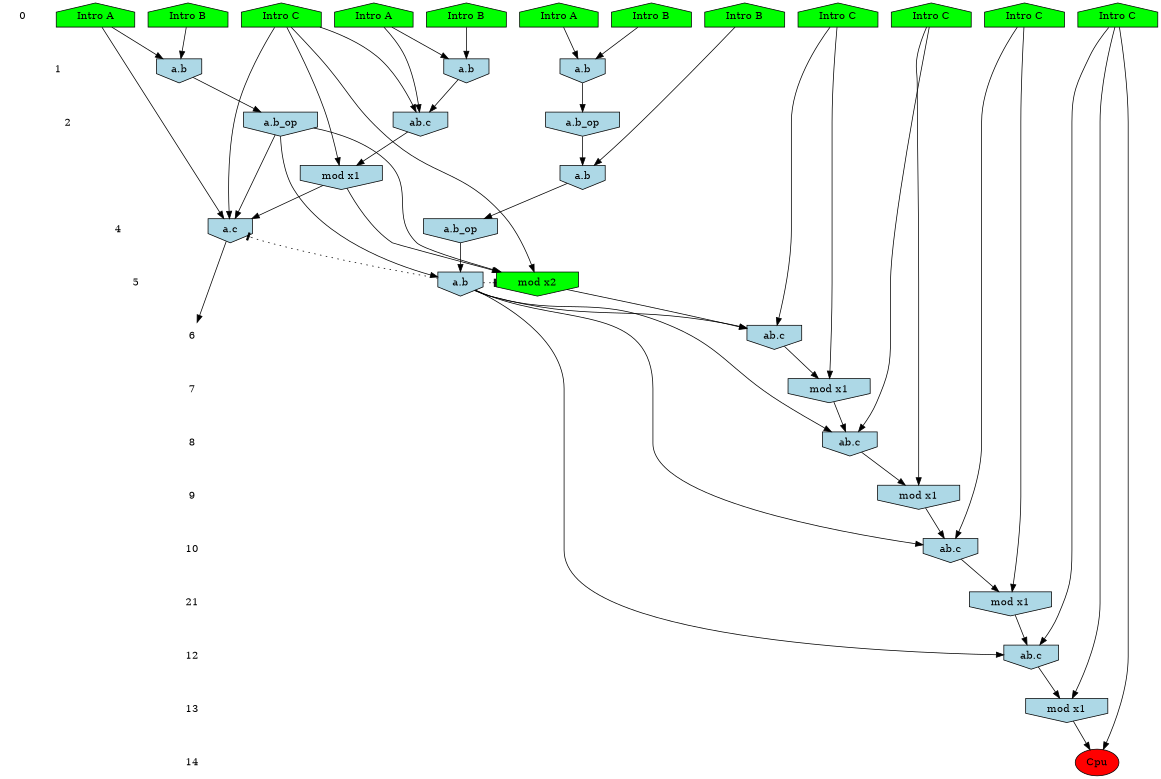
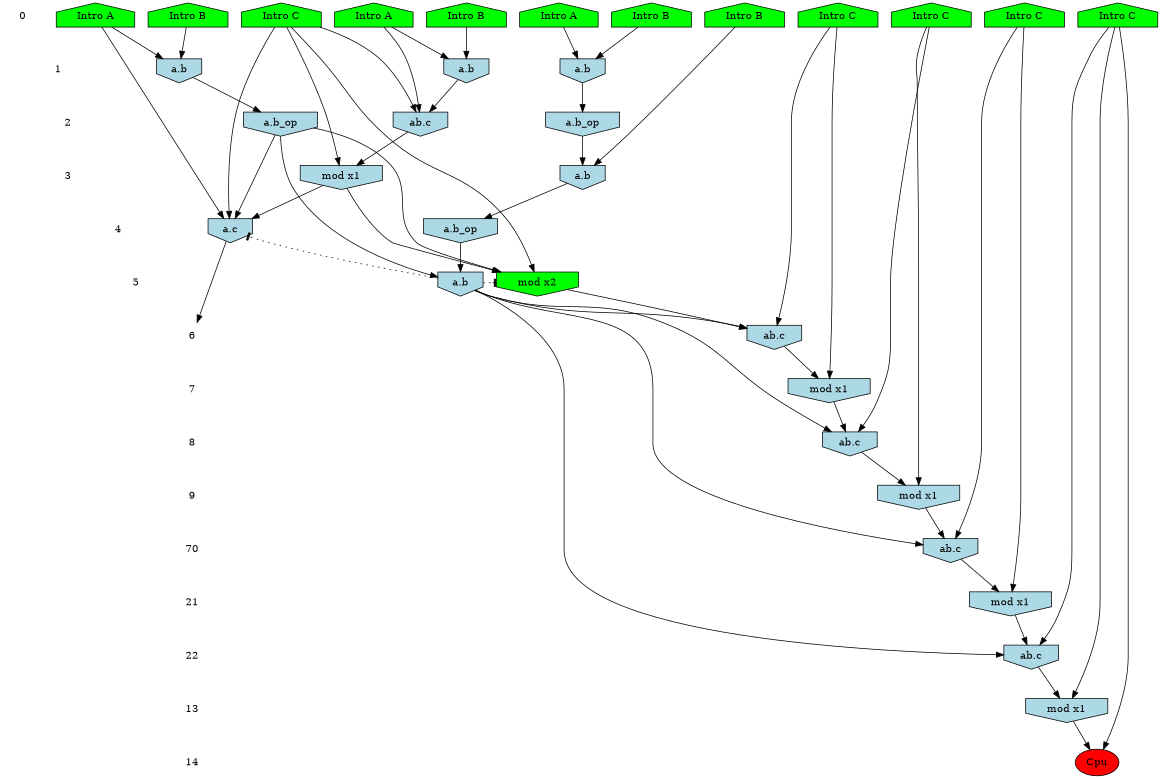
none -> (68, 176)
(192, 549) -> (192, 549)
(192, 656) -> (192, 656)
